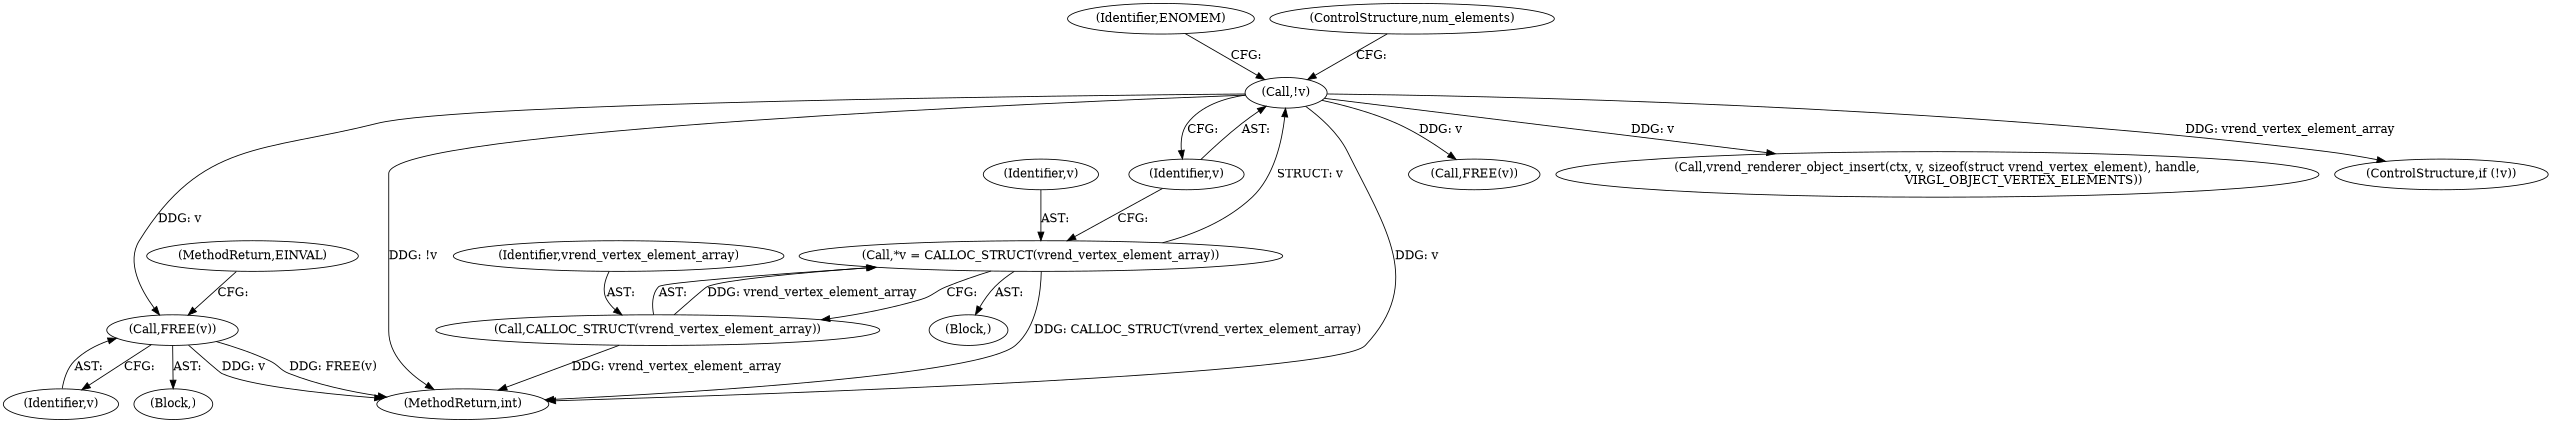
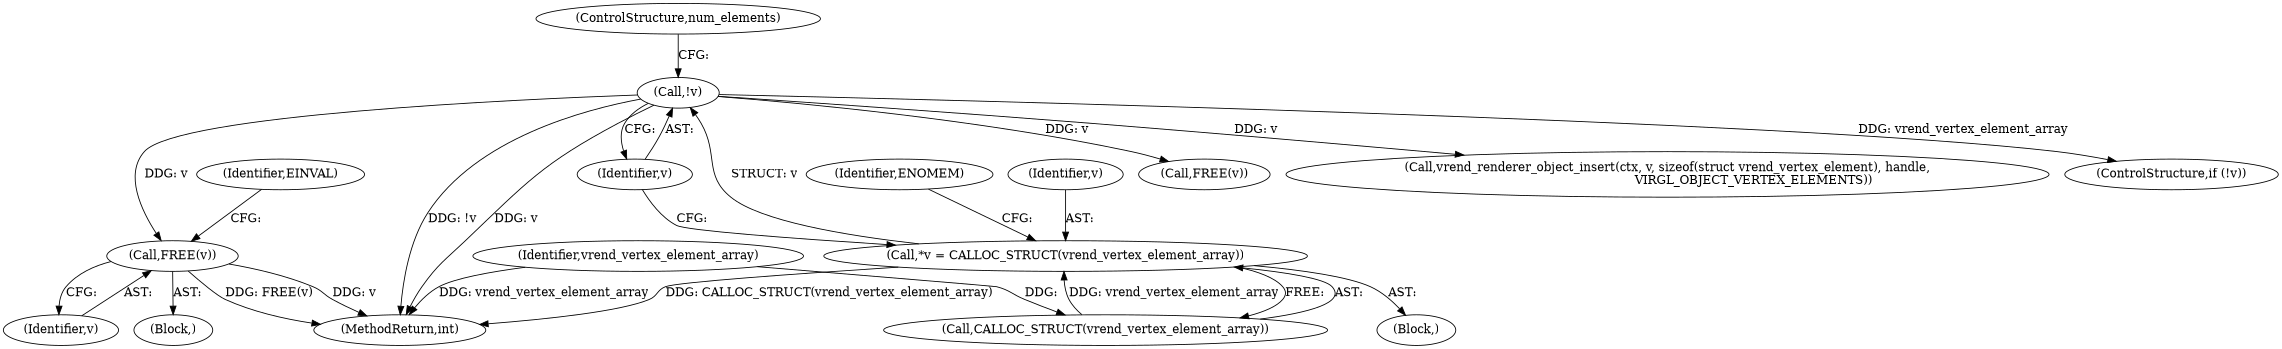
(1221, 54) -> (978, 213)
(253, 256) -> (281, 174)
(623, 293) -> (1043, 293)
(964, 293) -> (1307, 293)
(563, 366) -> (466, 278)
